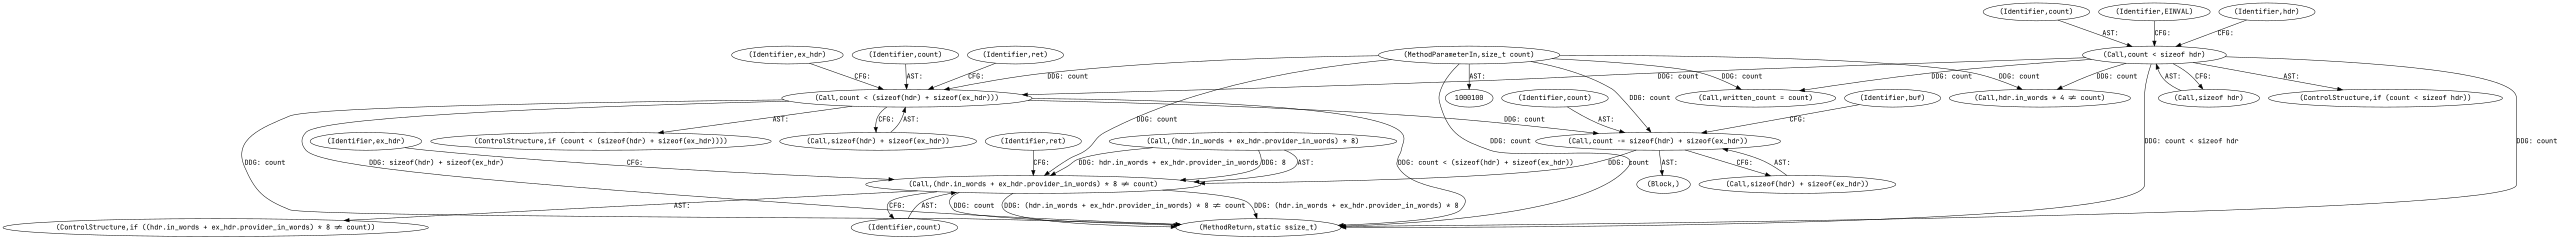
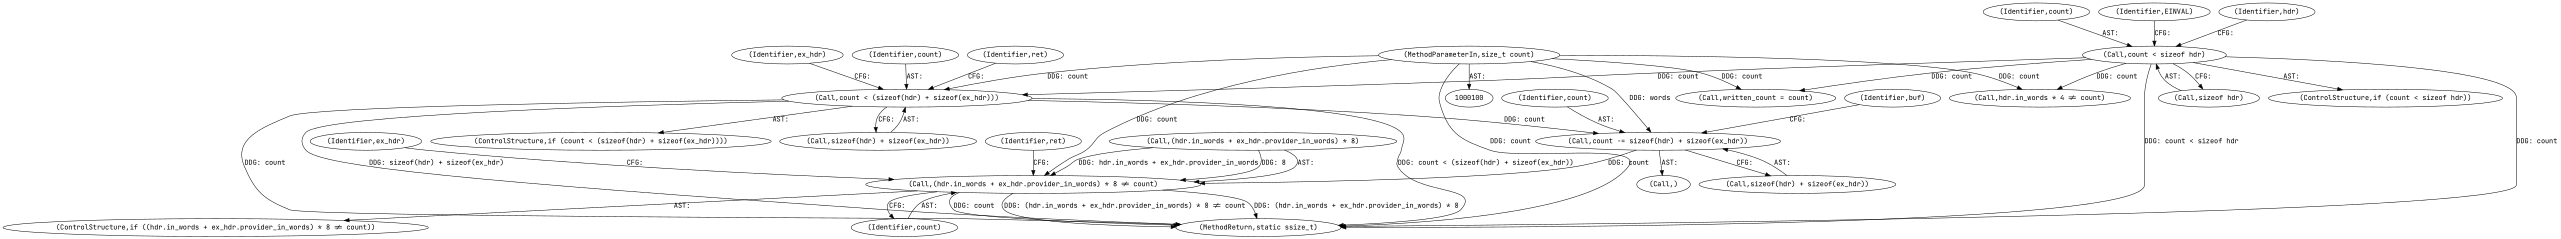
(1650, 98) -> (1650, 98)
(1664, 184) -> (1664, 184)
